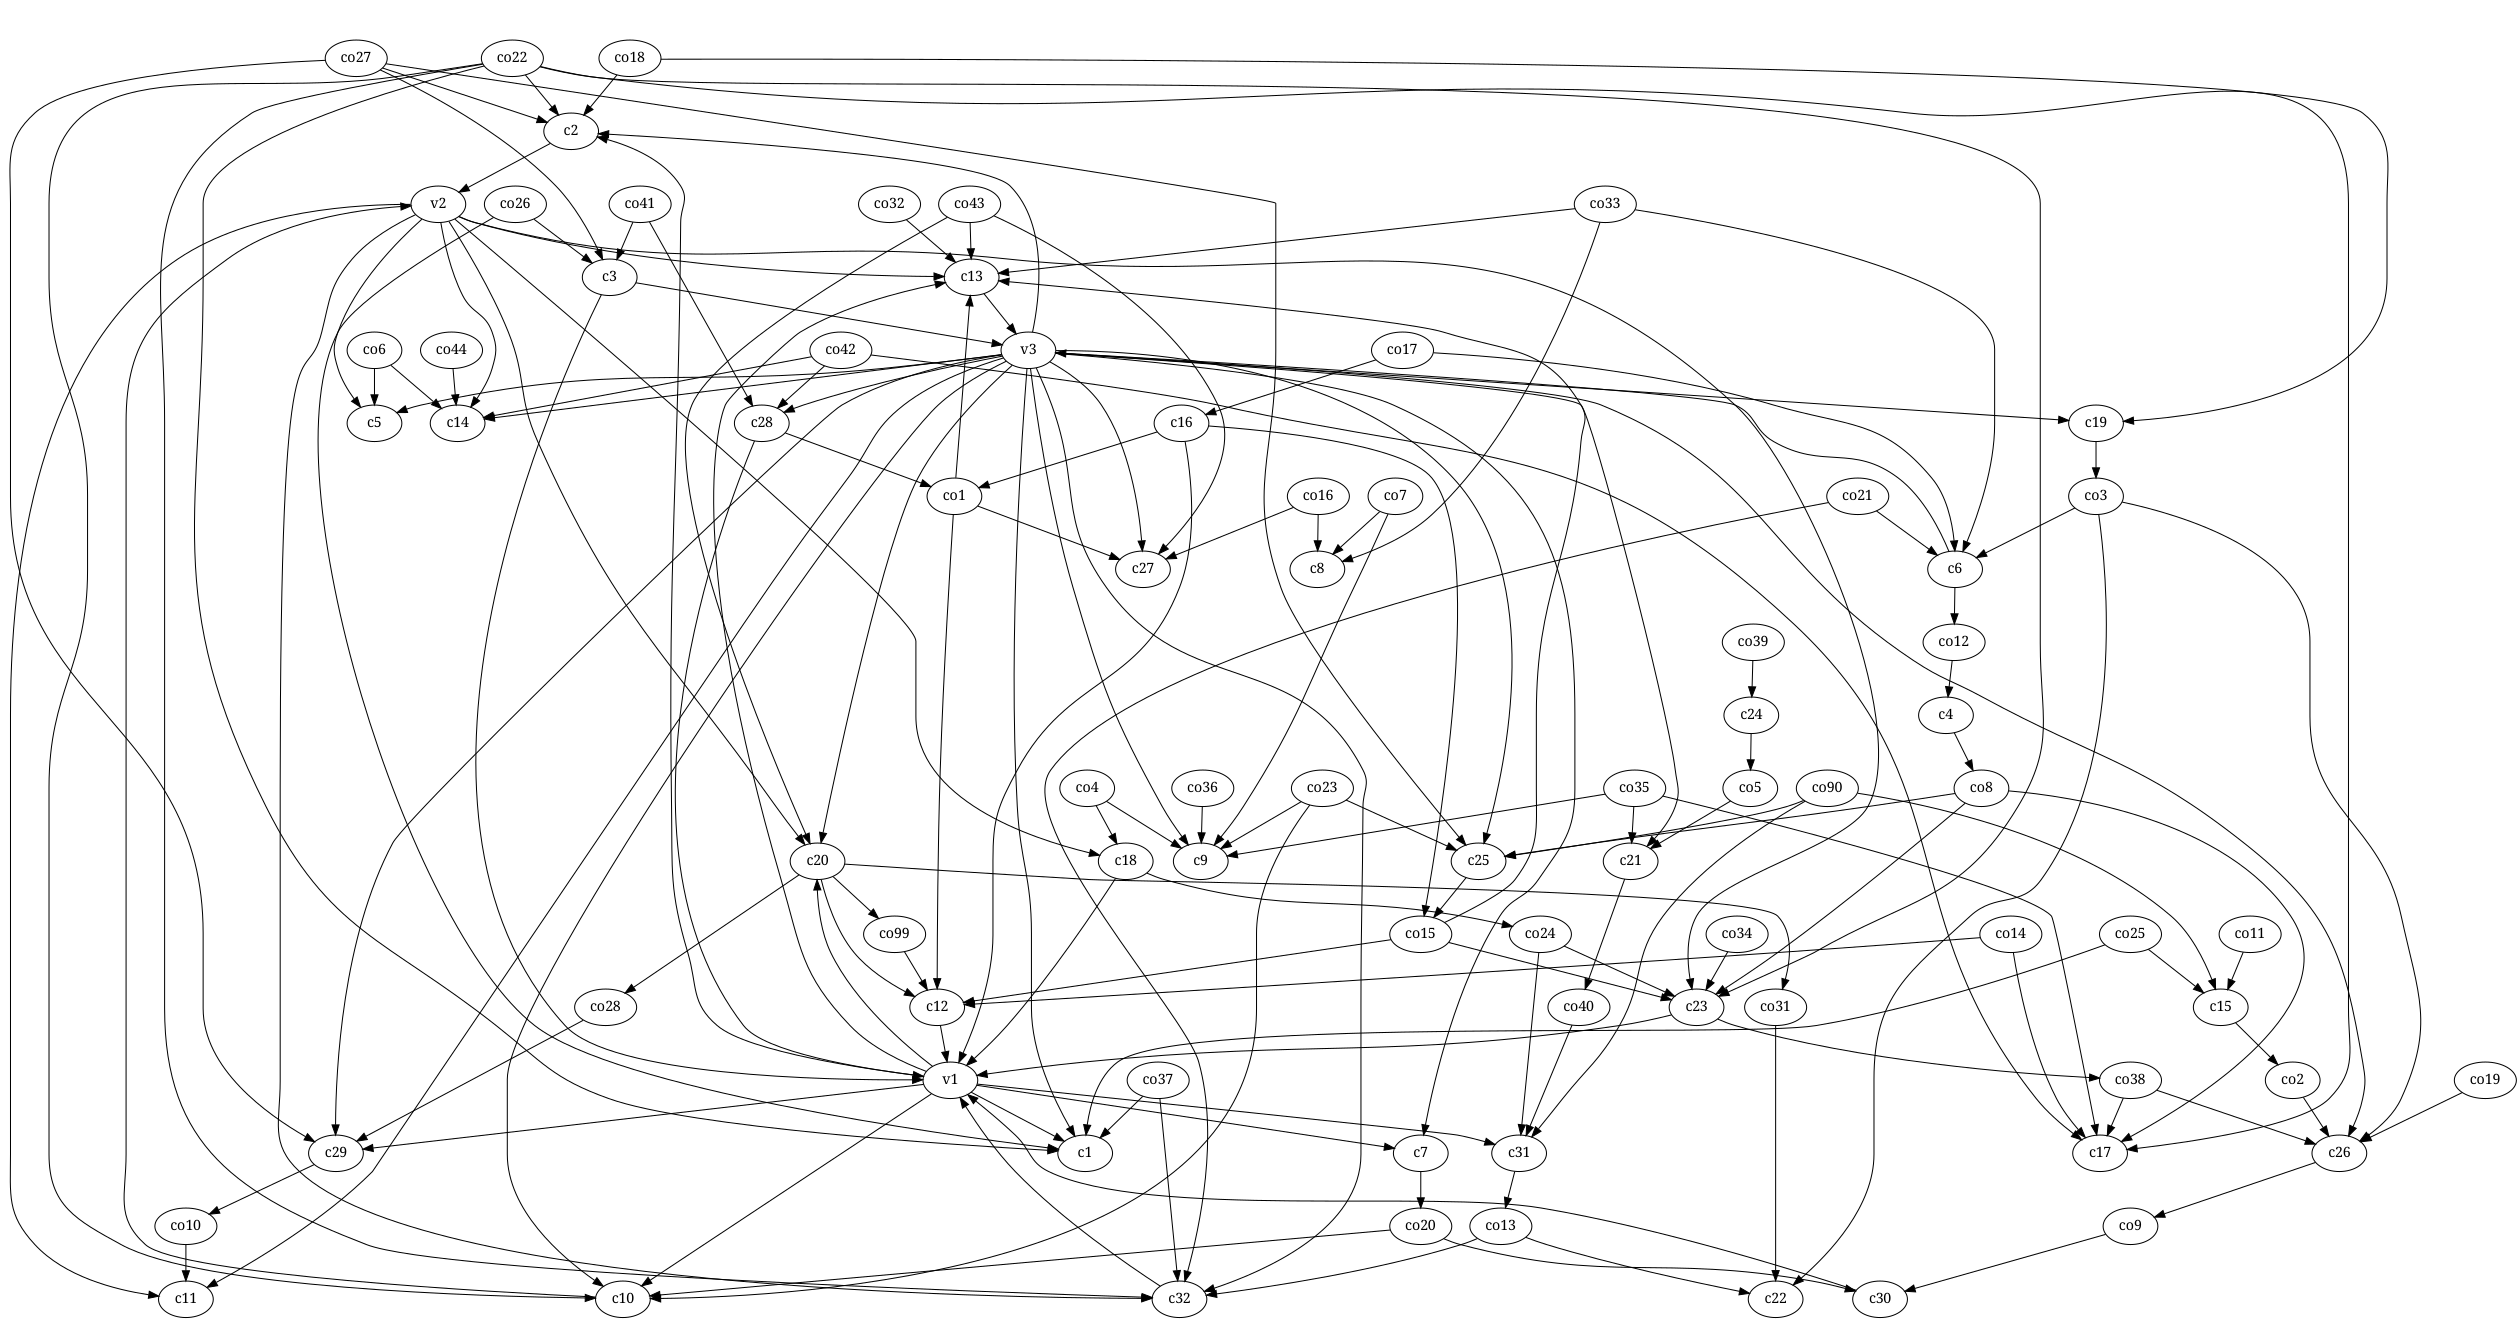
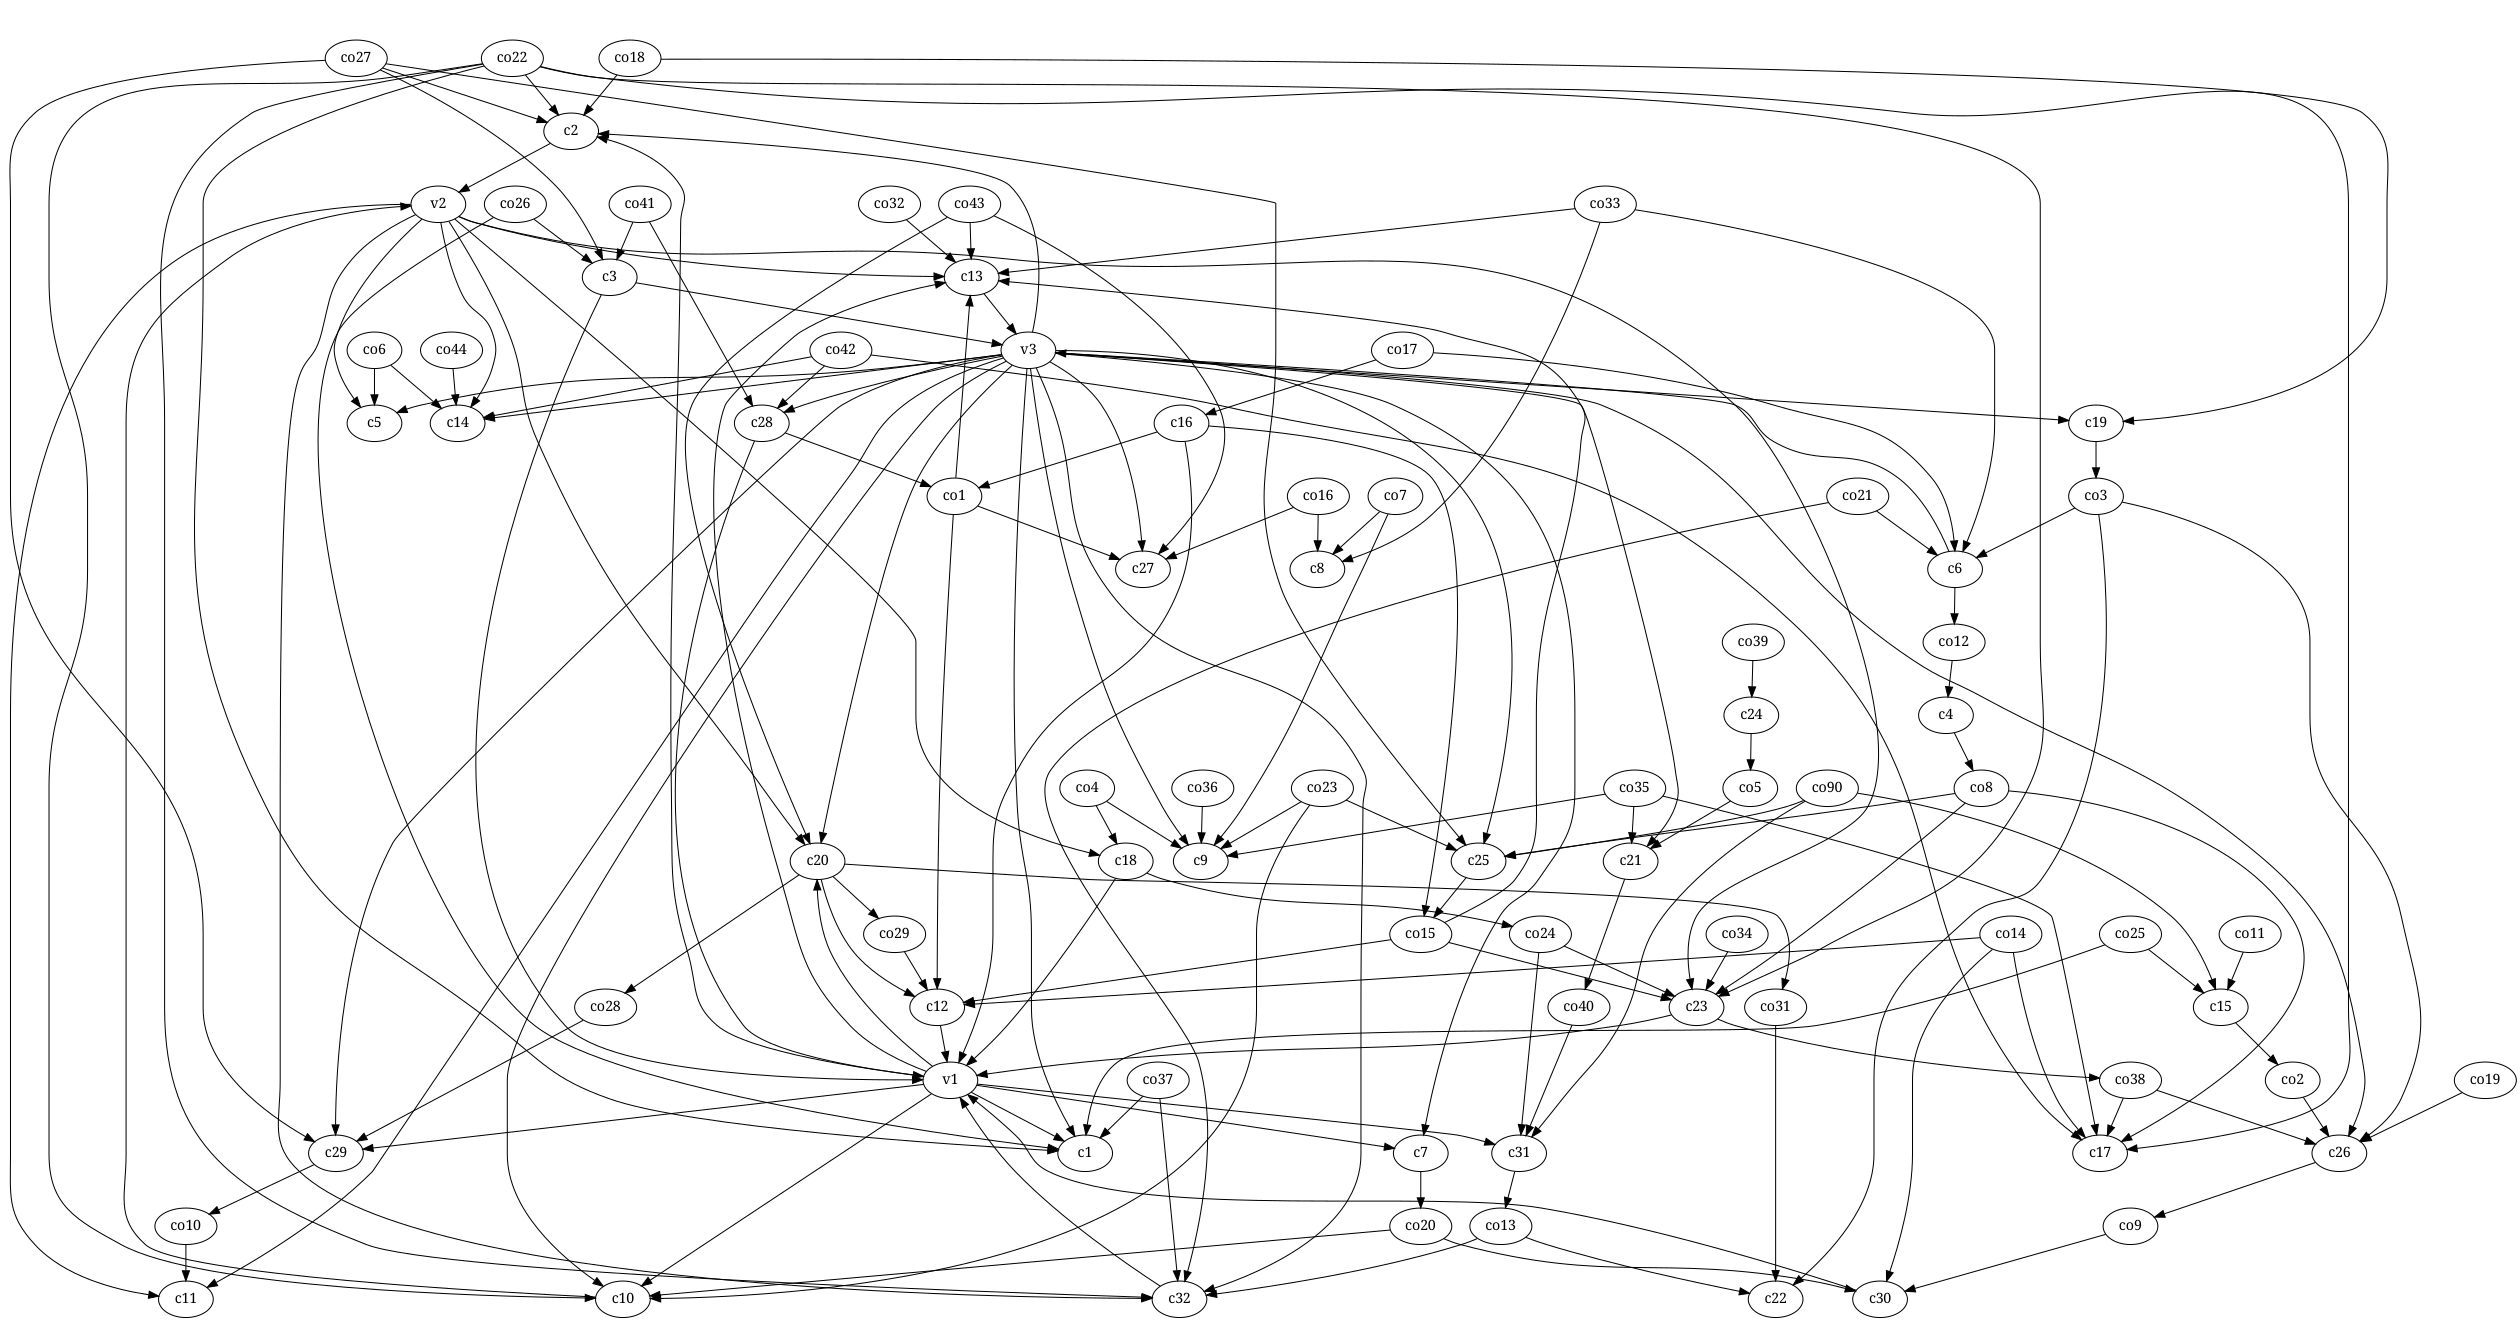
(895, 934) -> (895, 934)
none -> (1912, 1098)
